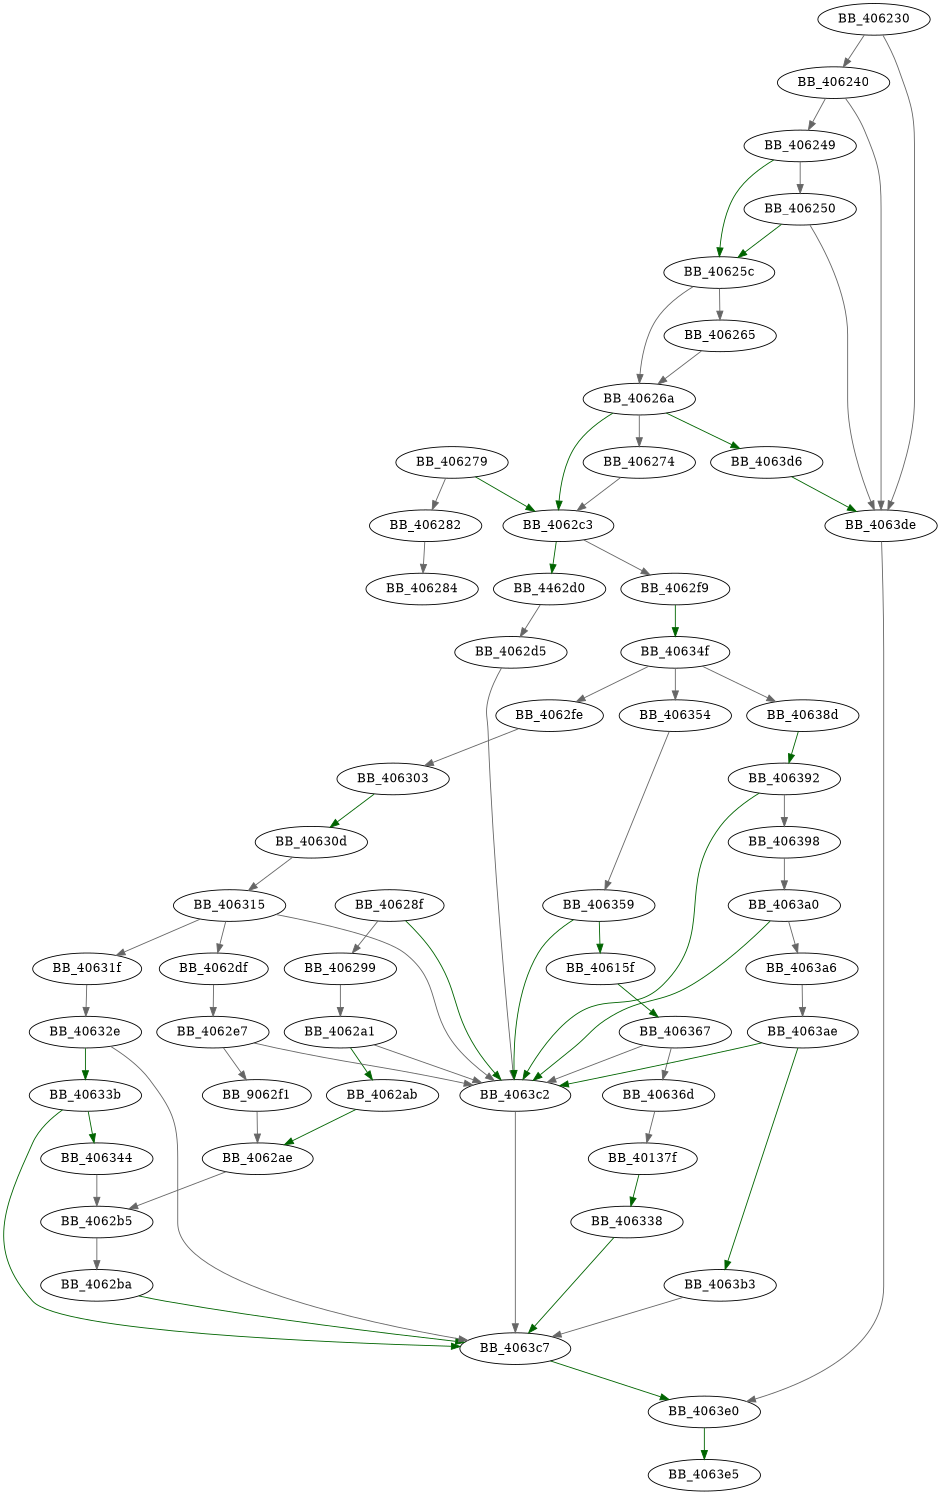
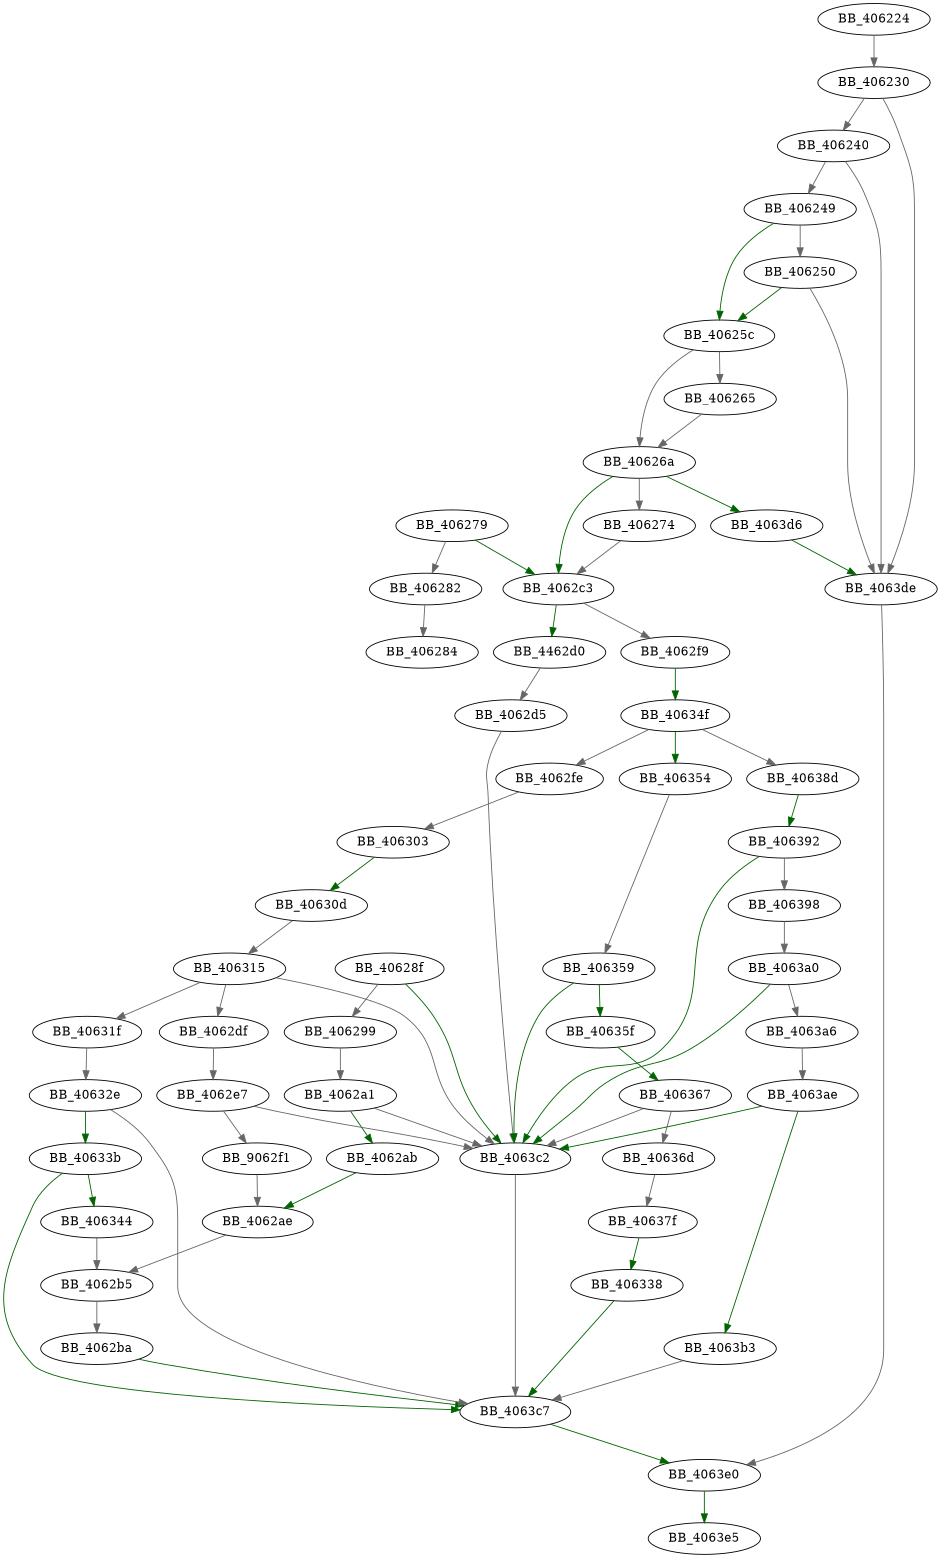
none -> (874, 19)
(675, 680) -> (675, 743)
(601, 969) -> (601, 1032)
(643, 1159) -> (643, 1222)
